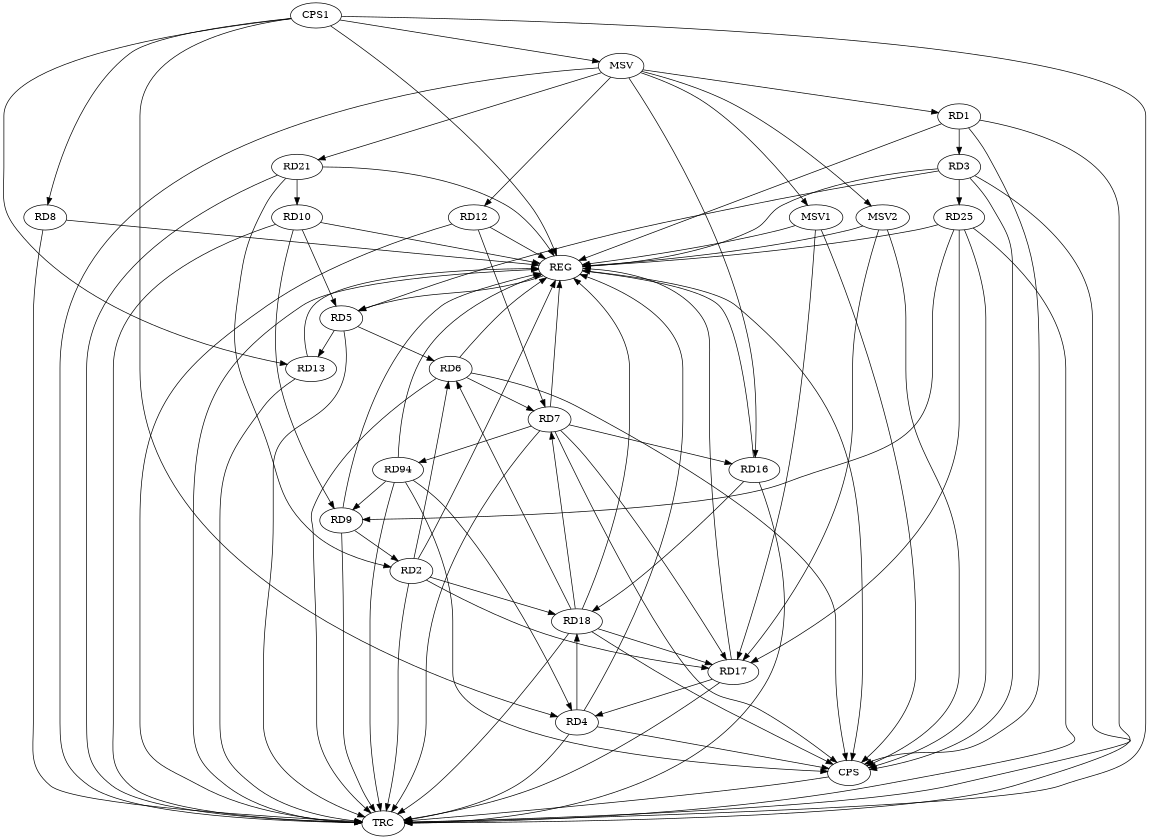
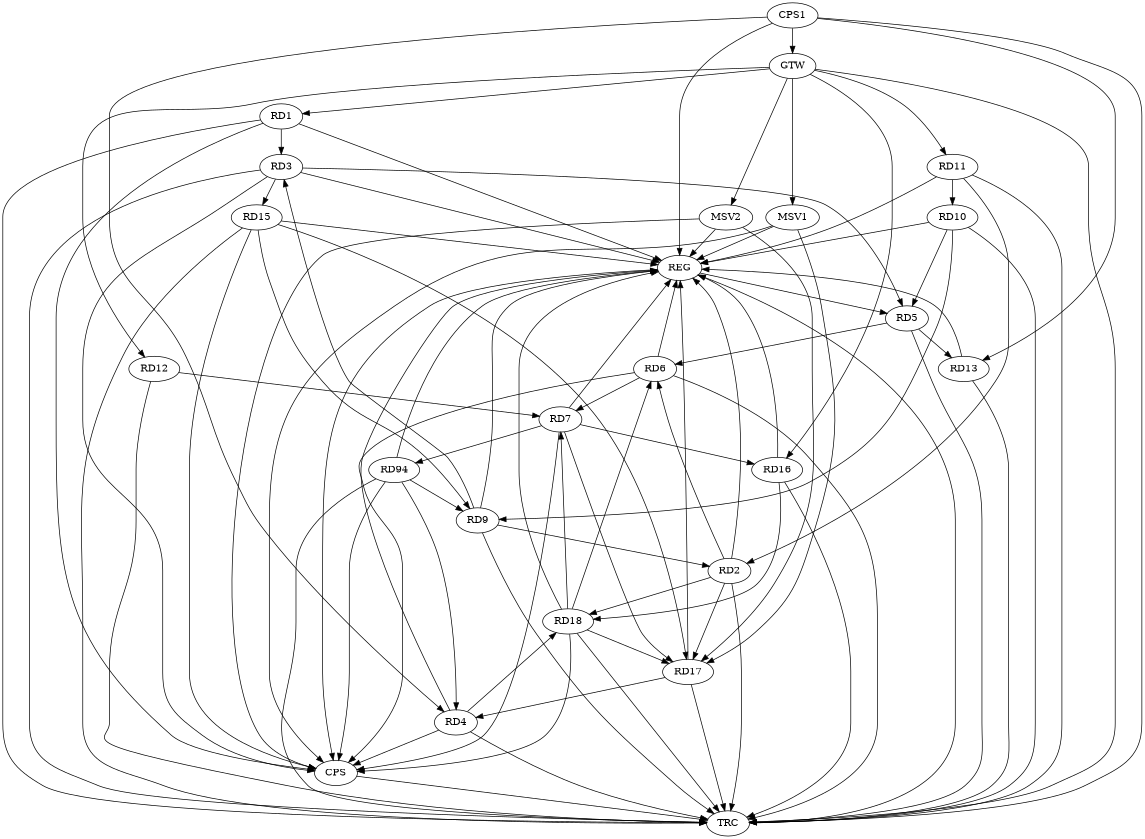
(621, 66) -> (793, 66)
(297, 167) -> (952, 167)
(45, 217) -> none
(959, 217) -> (257, 217)
(515, 241) -> none
none -> (343, 371)
(437, 607) -> none
